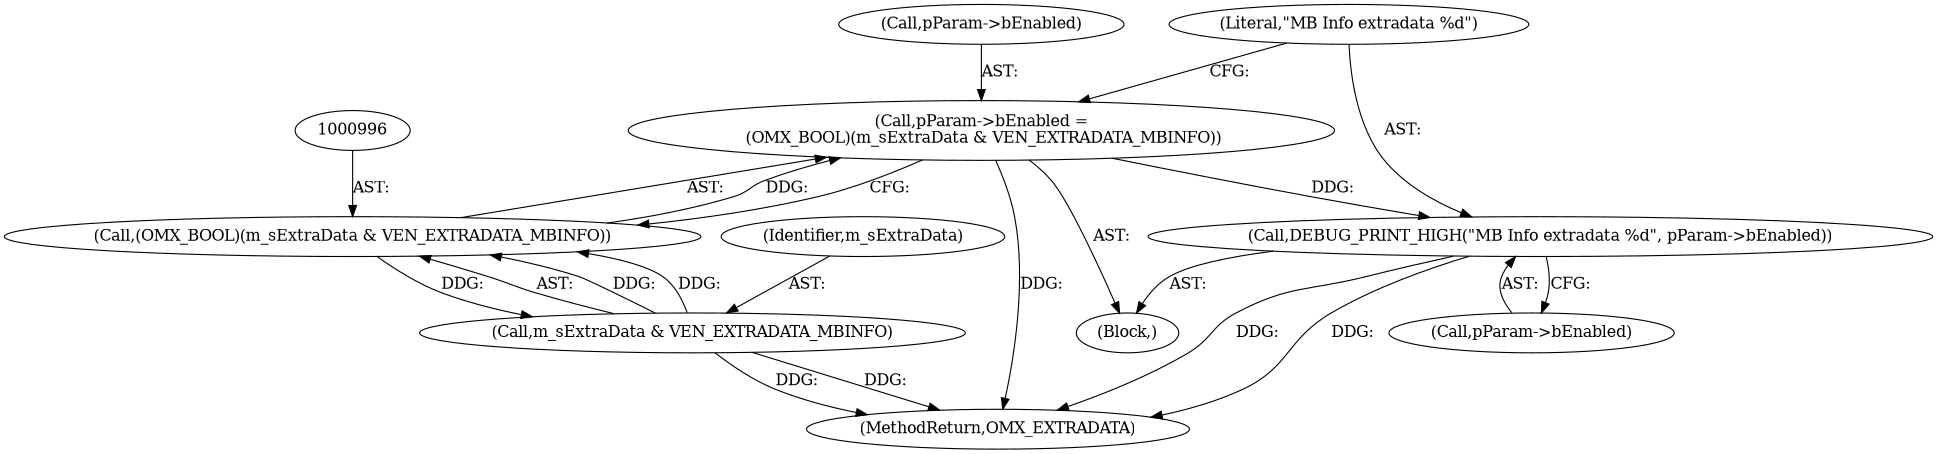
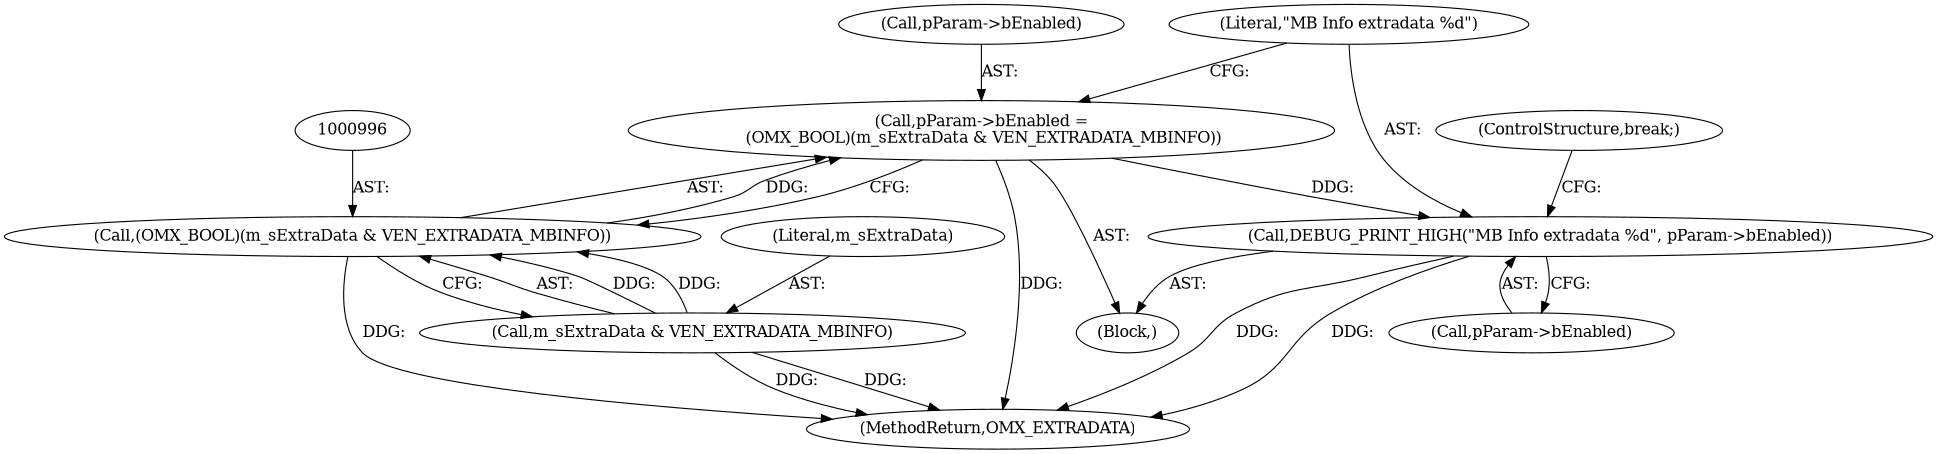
none -> (1579, 130)
(863, 237) -> (863, 237)
(465, 285) -> (465, 285)
none -> (539, 394)
